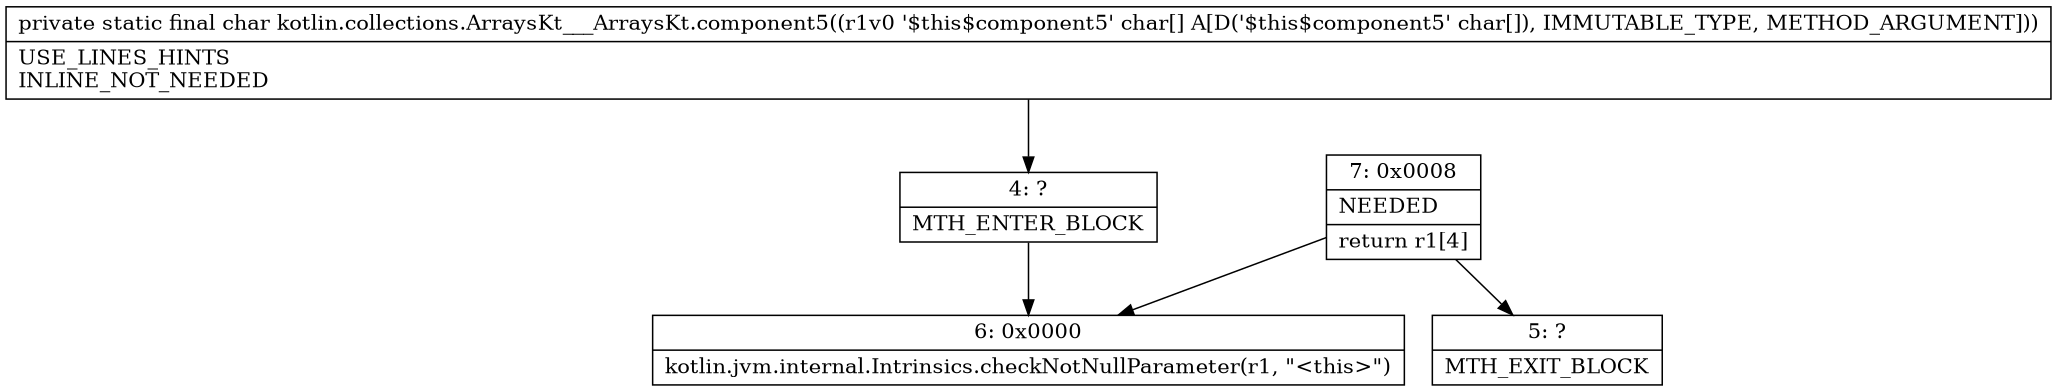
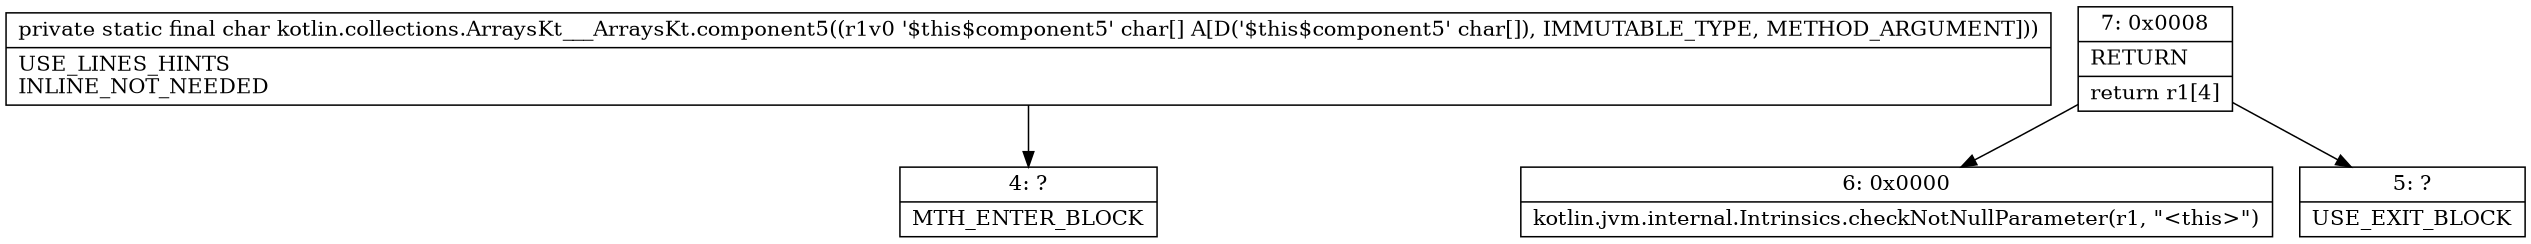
(1389, 206) -> (2139, 58)
(1029, 271) -> none
(1547, 367) -> (2412, 219)
